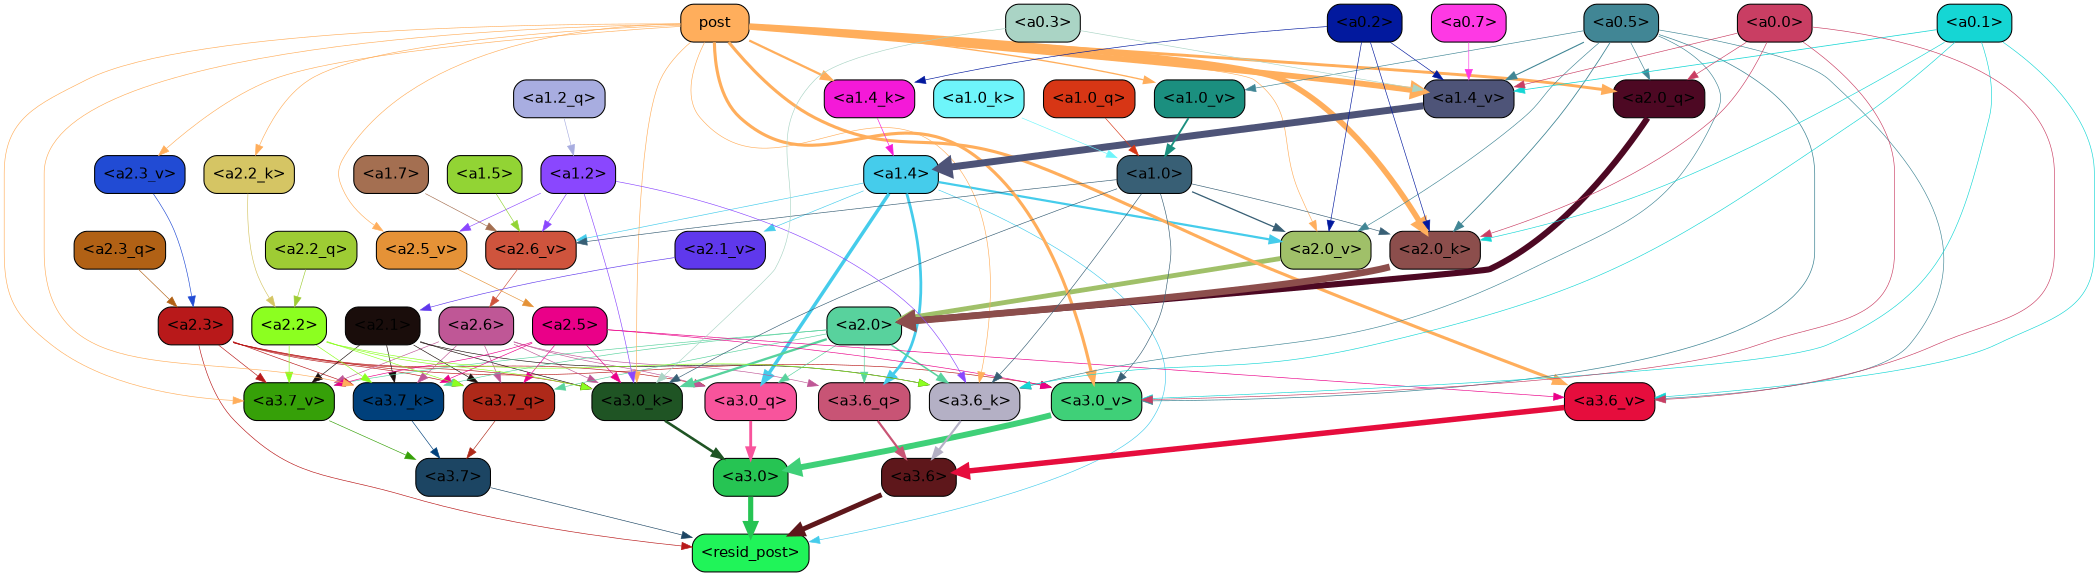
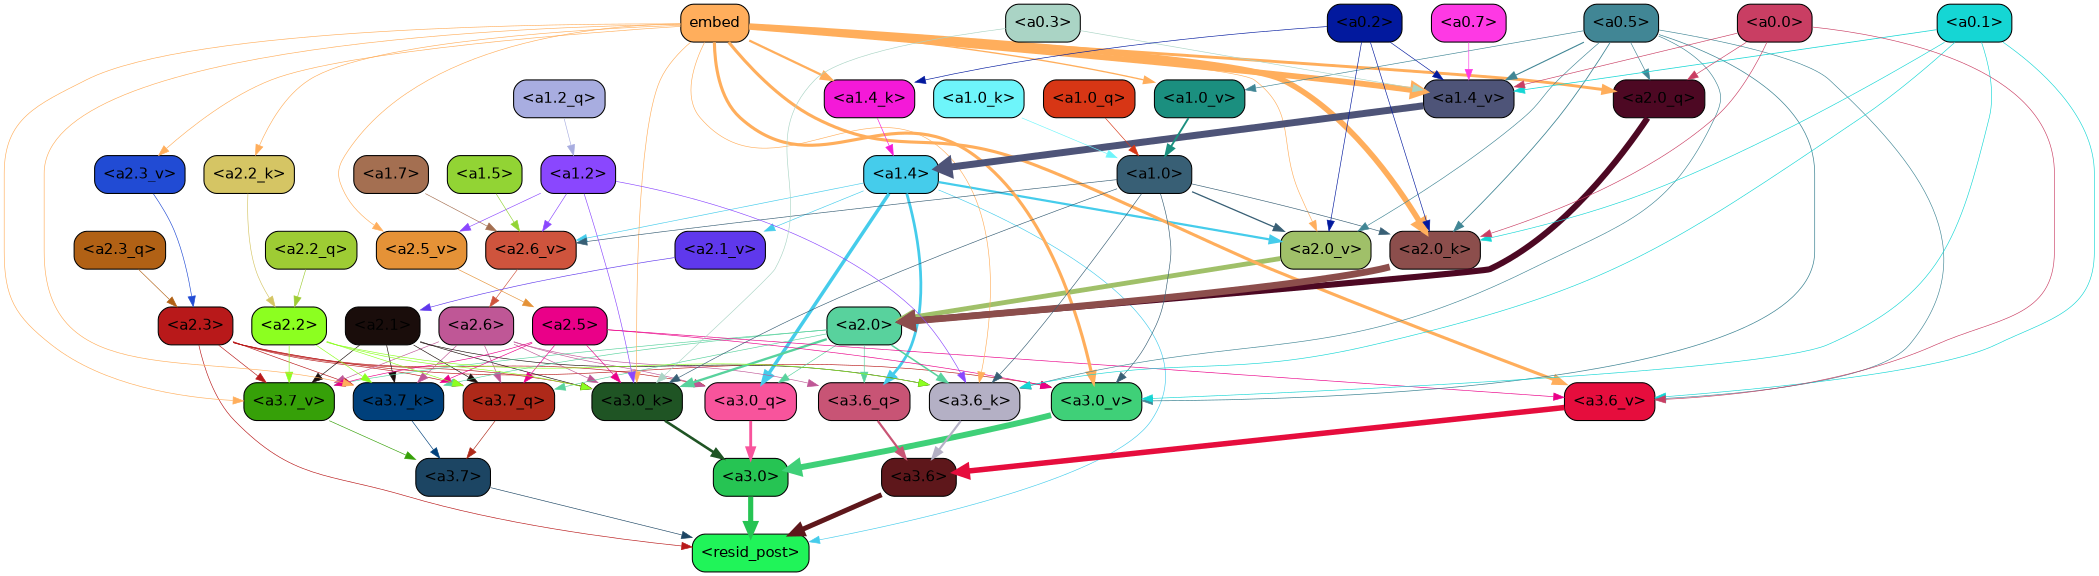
(715, 23) -> (715, 23)
(1719, 355) -> none
